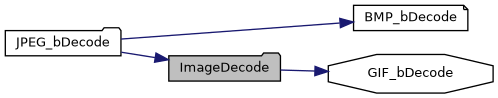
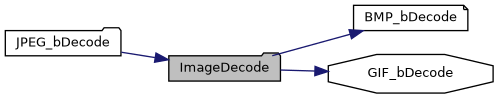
(230, 31) -> (311, 45)
